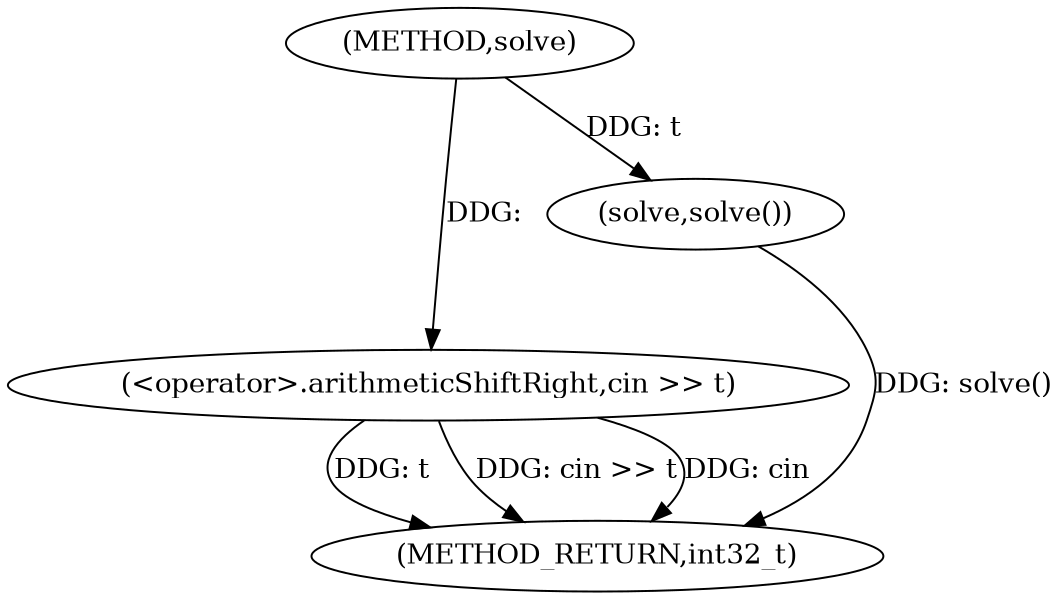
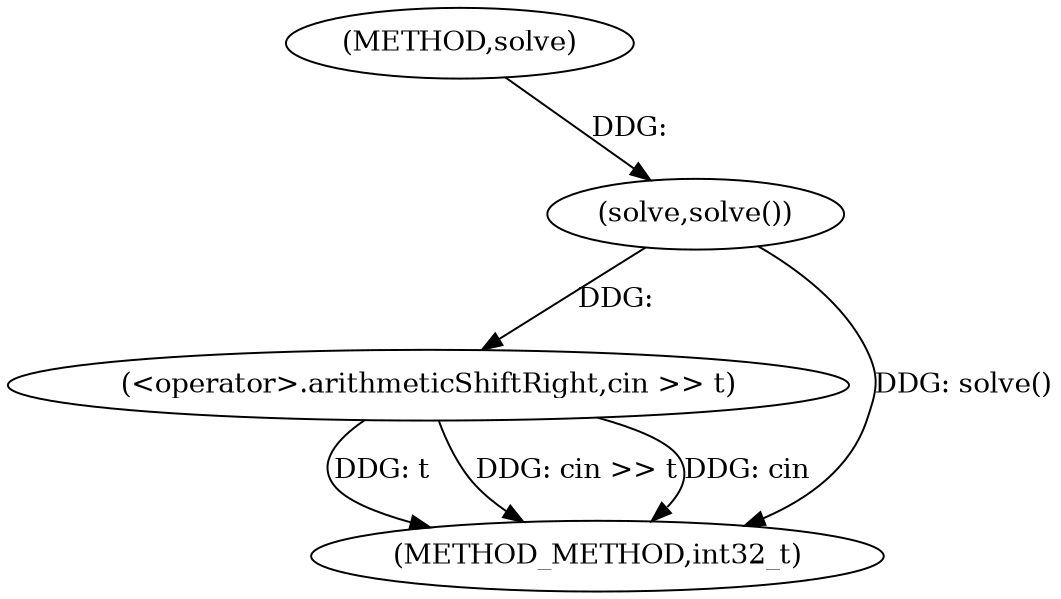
(634, 129) -> (634, 129)
(444, 204) -> (572, 293)
(597, 556) -> (597, 556)
